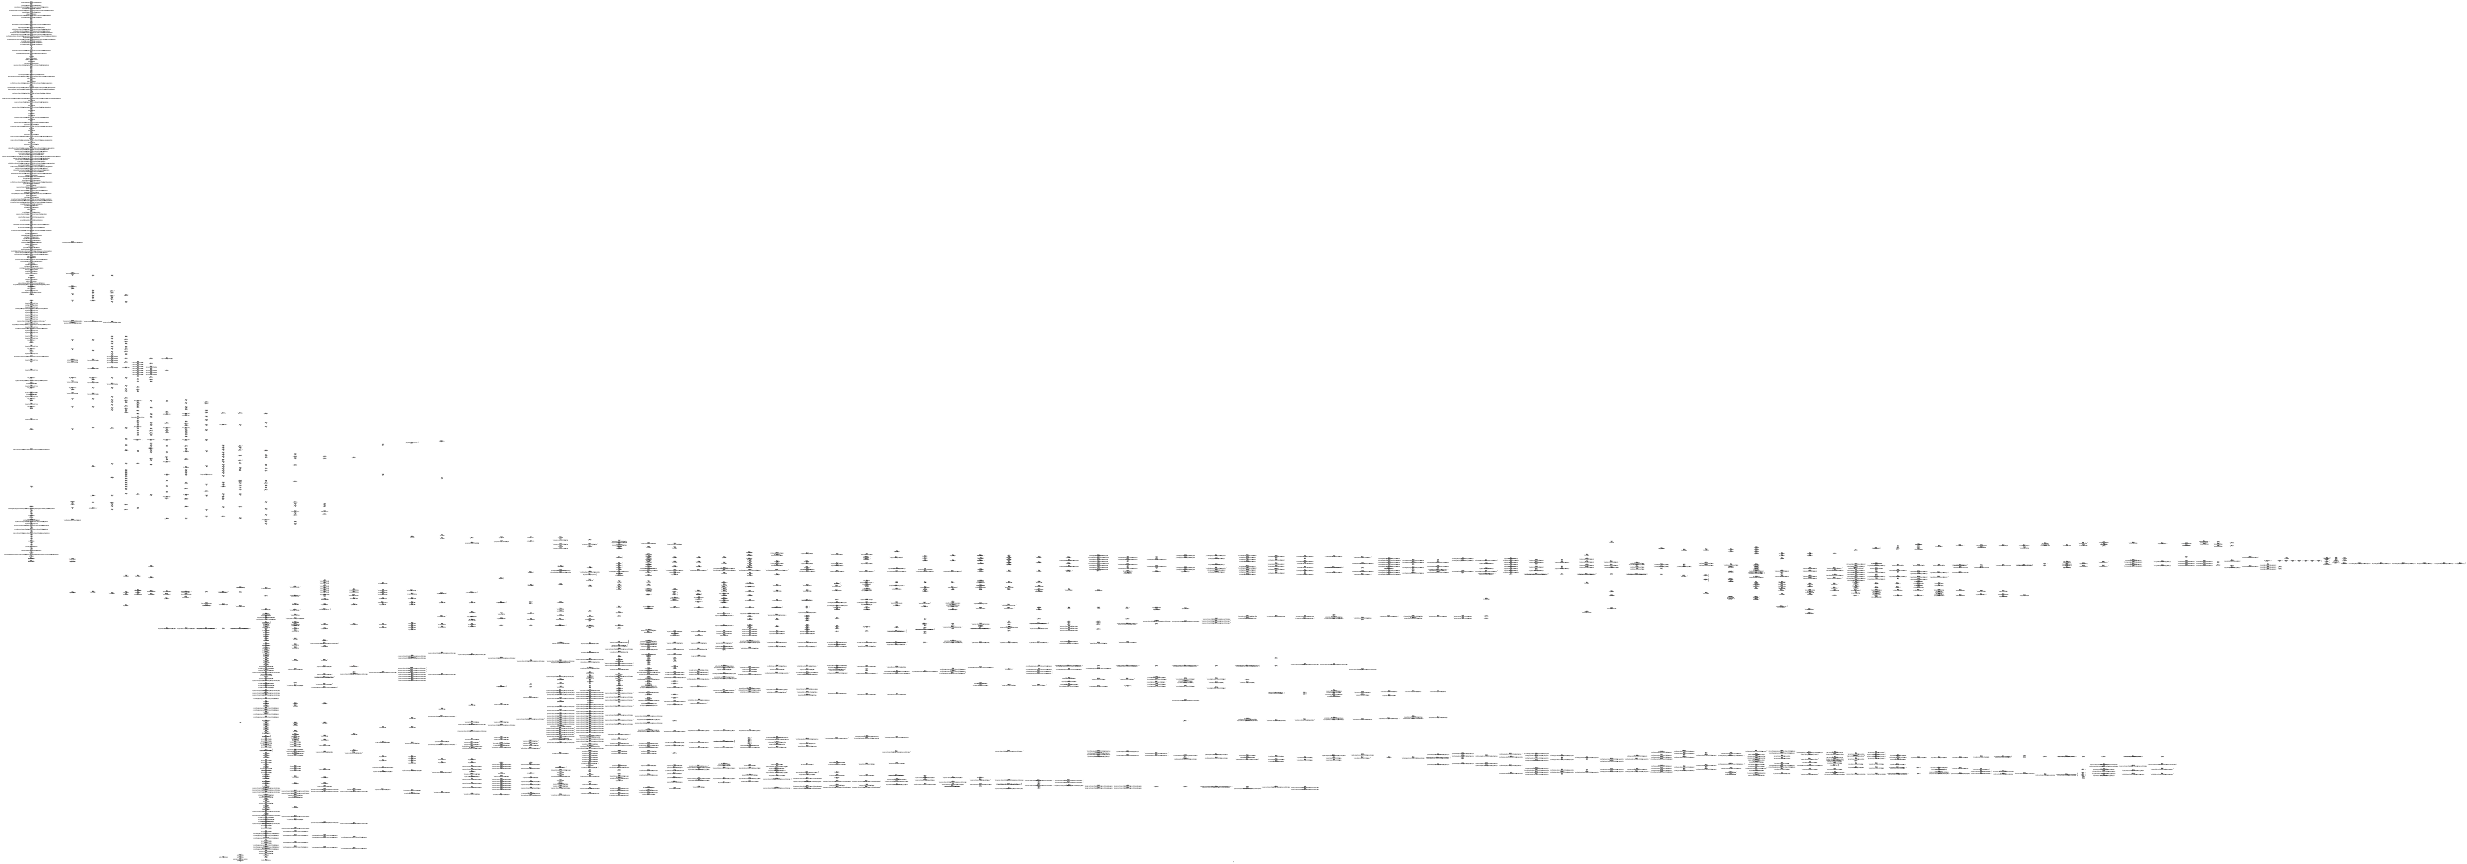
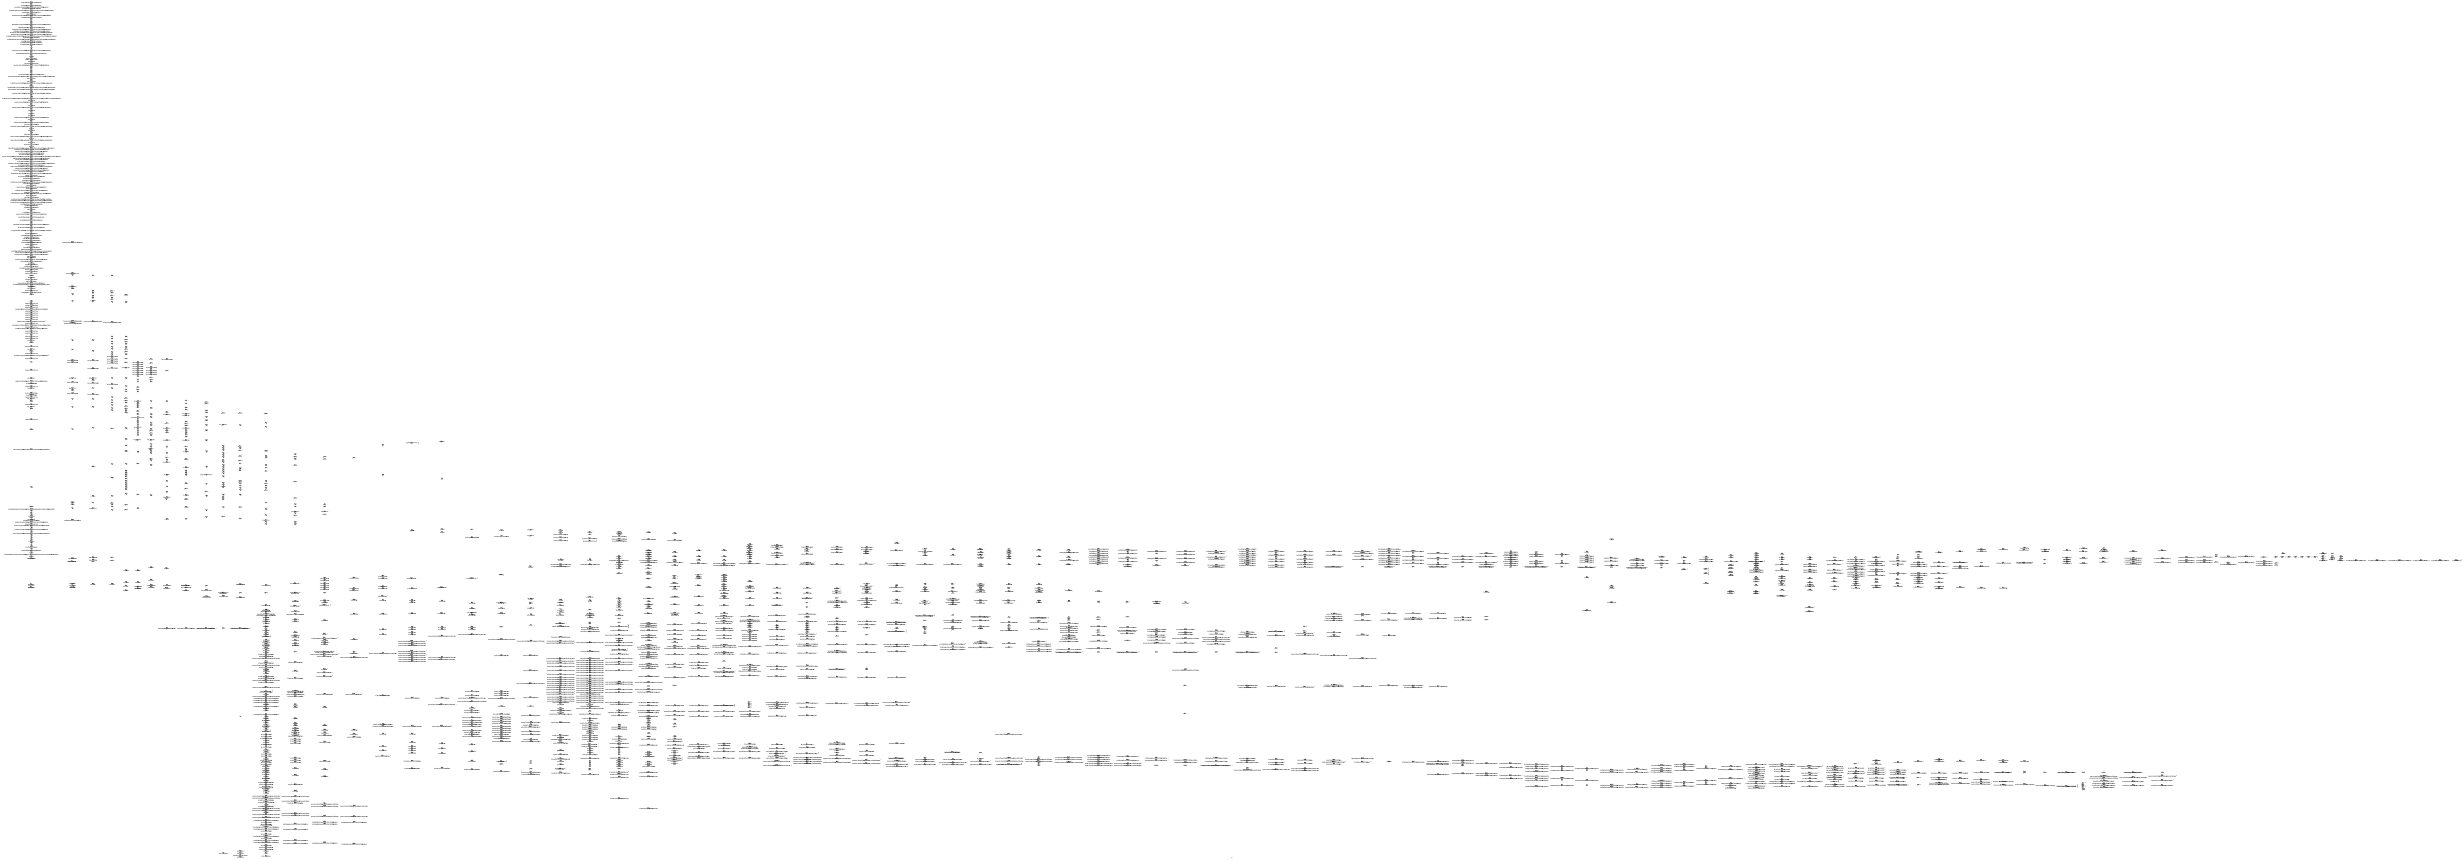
(2186, 543) -> none
none -> (724, 593)
